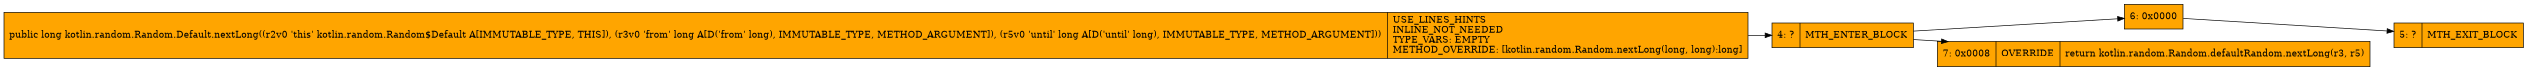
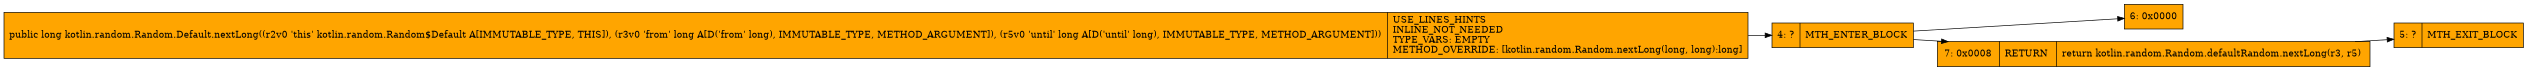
(2285, 25) -> (2371, 41)
(2028, 54) -> (2026, 54)
